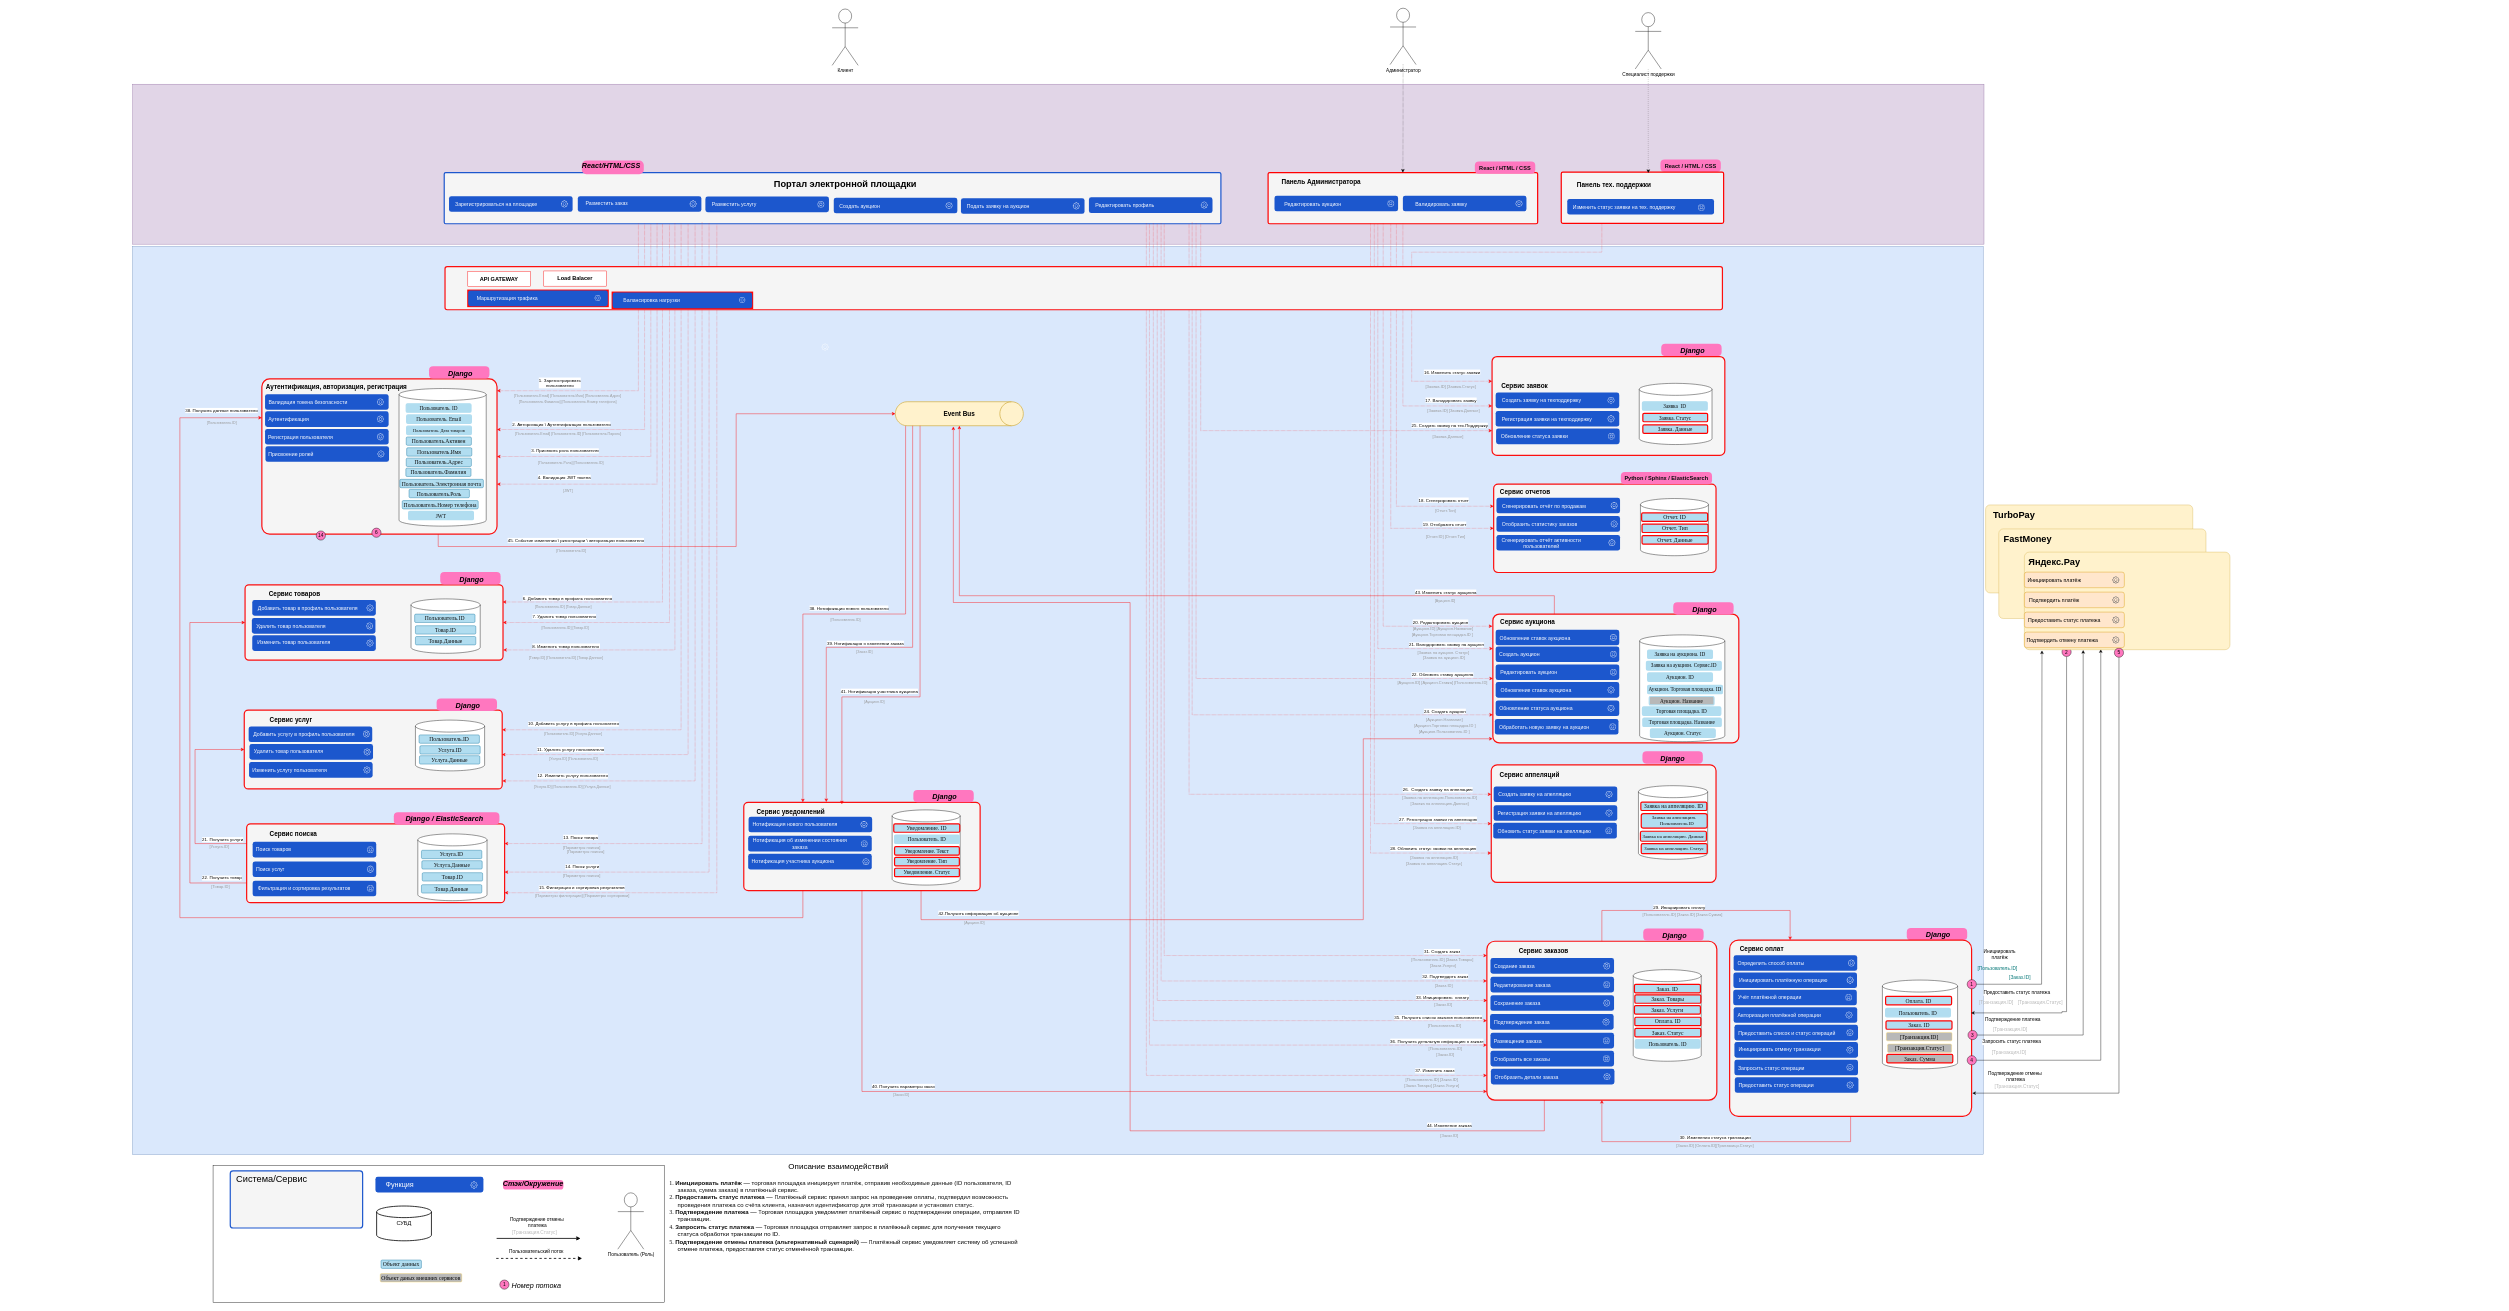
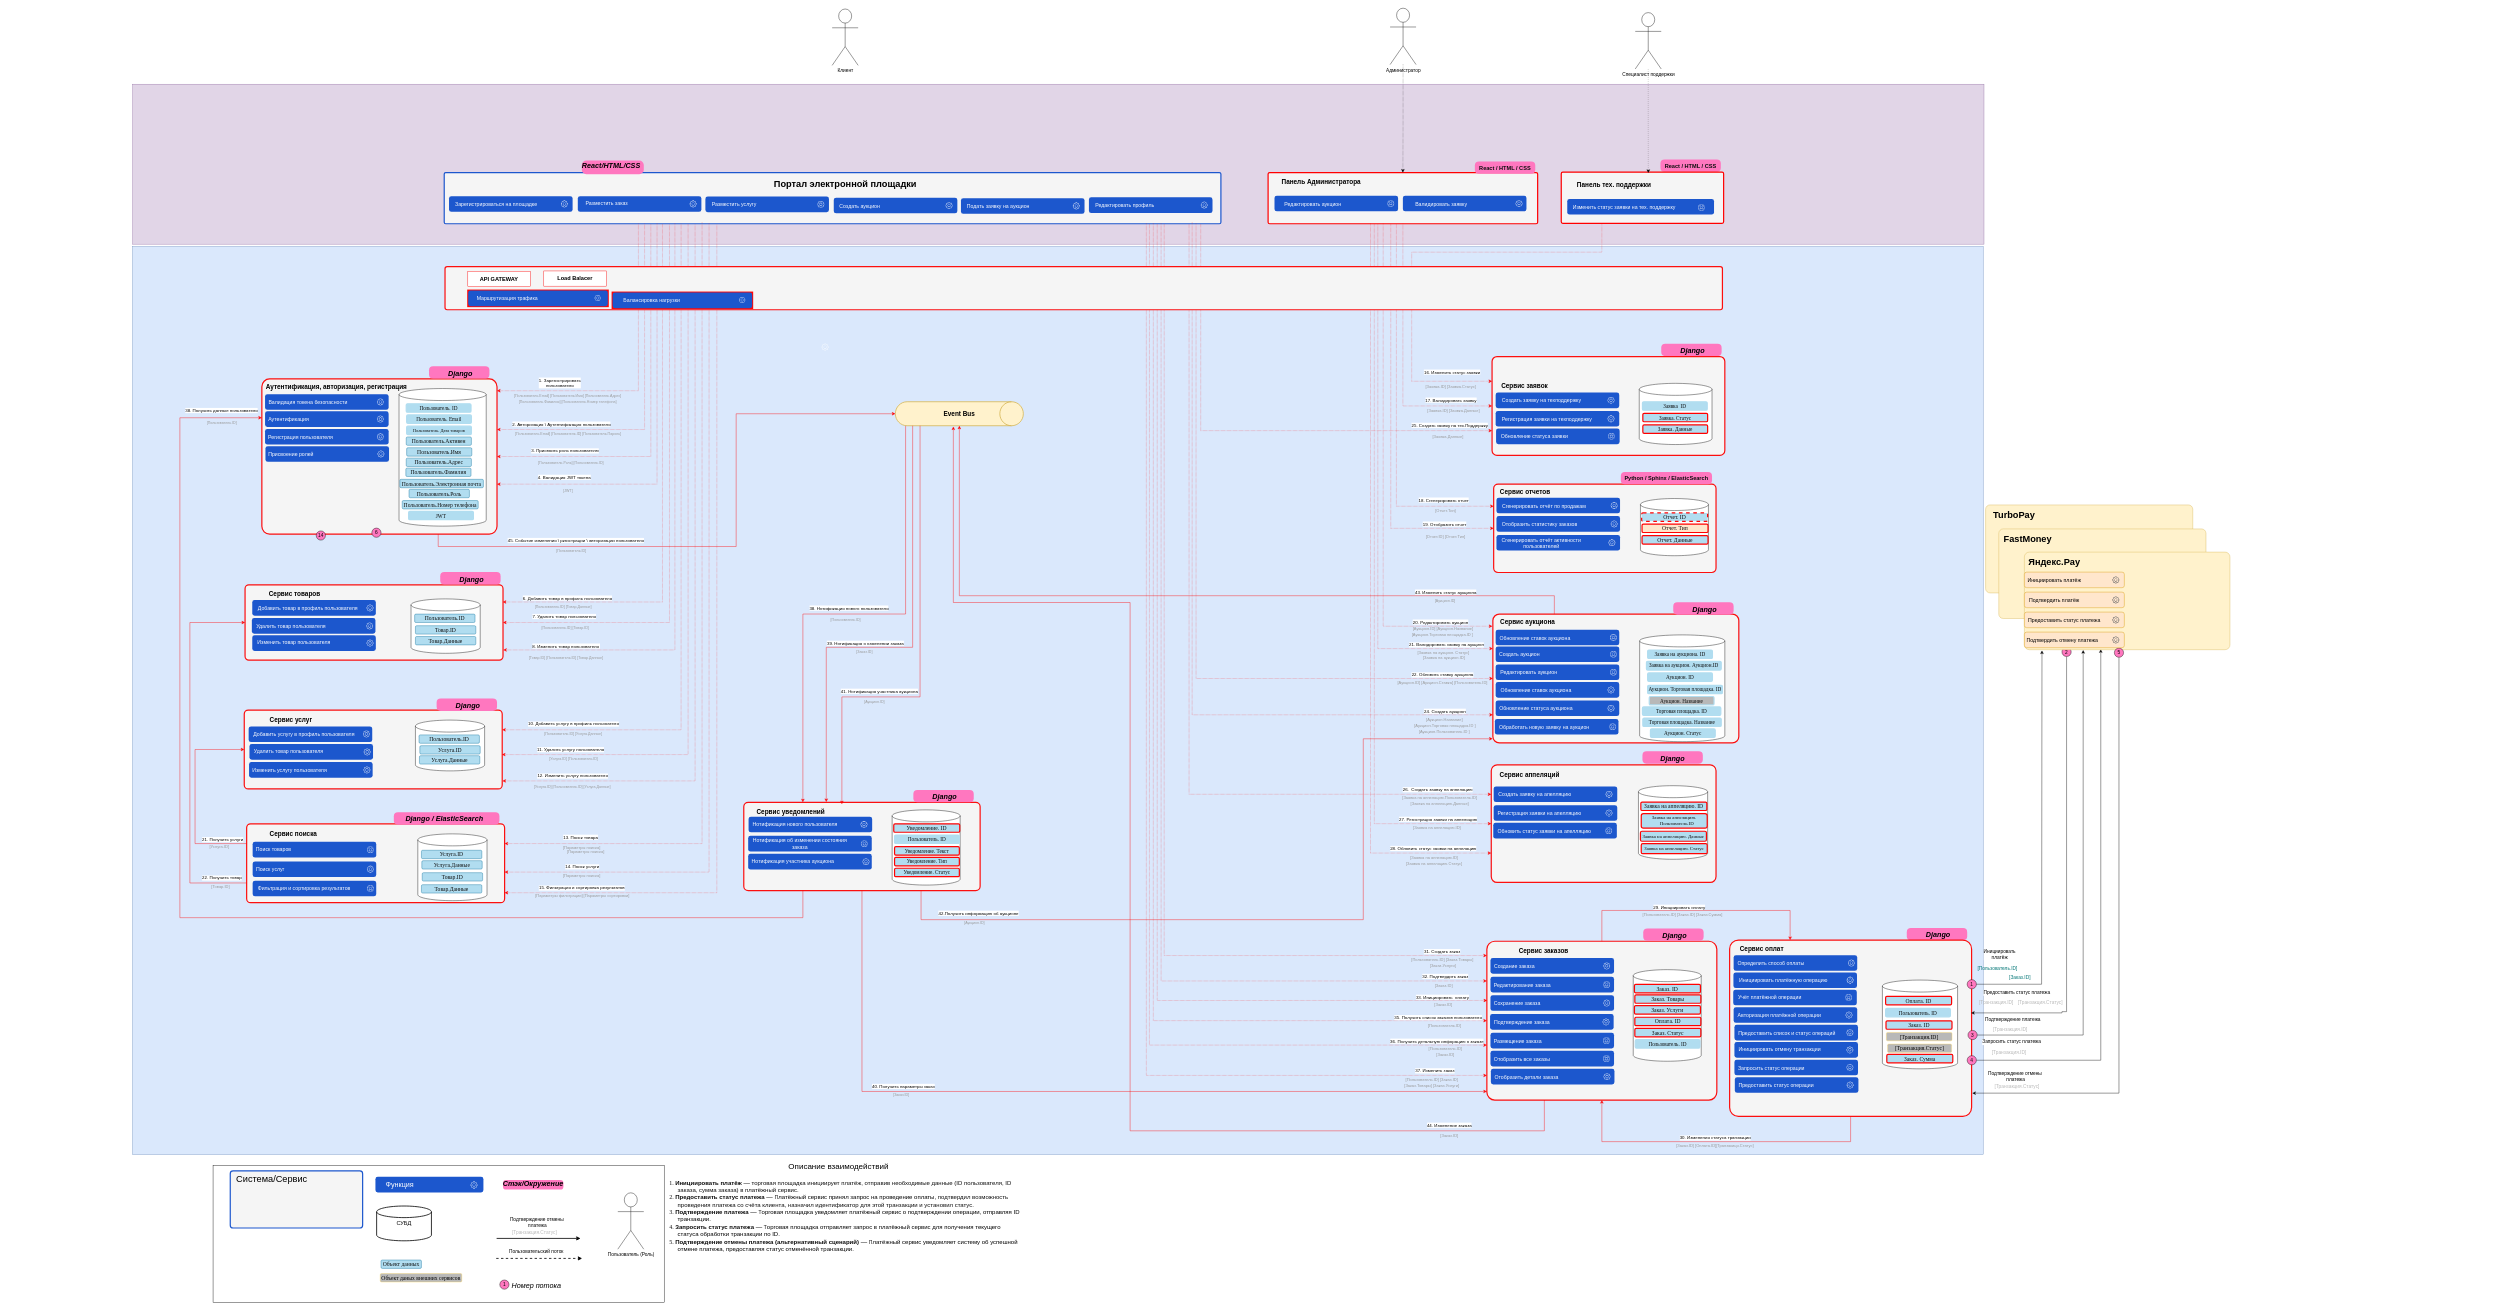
(1675, 517) -> (1675, 517)
(1675, 528) -> (1675, 528)
(1684, 666) -> (1684, 666)
(1920, 1059) -> (1920, 1059)
